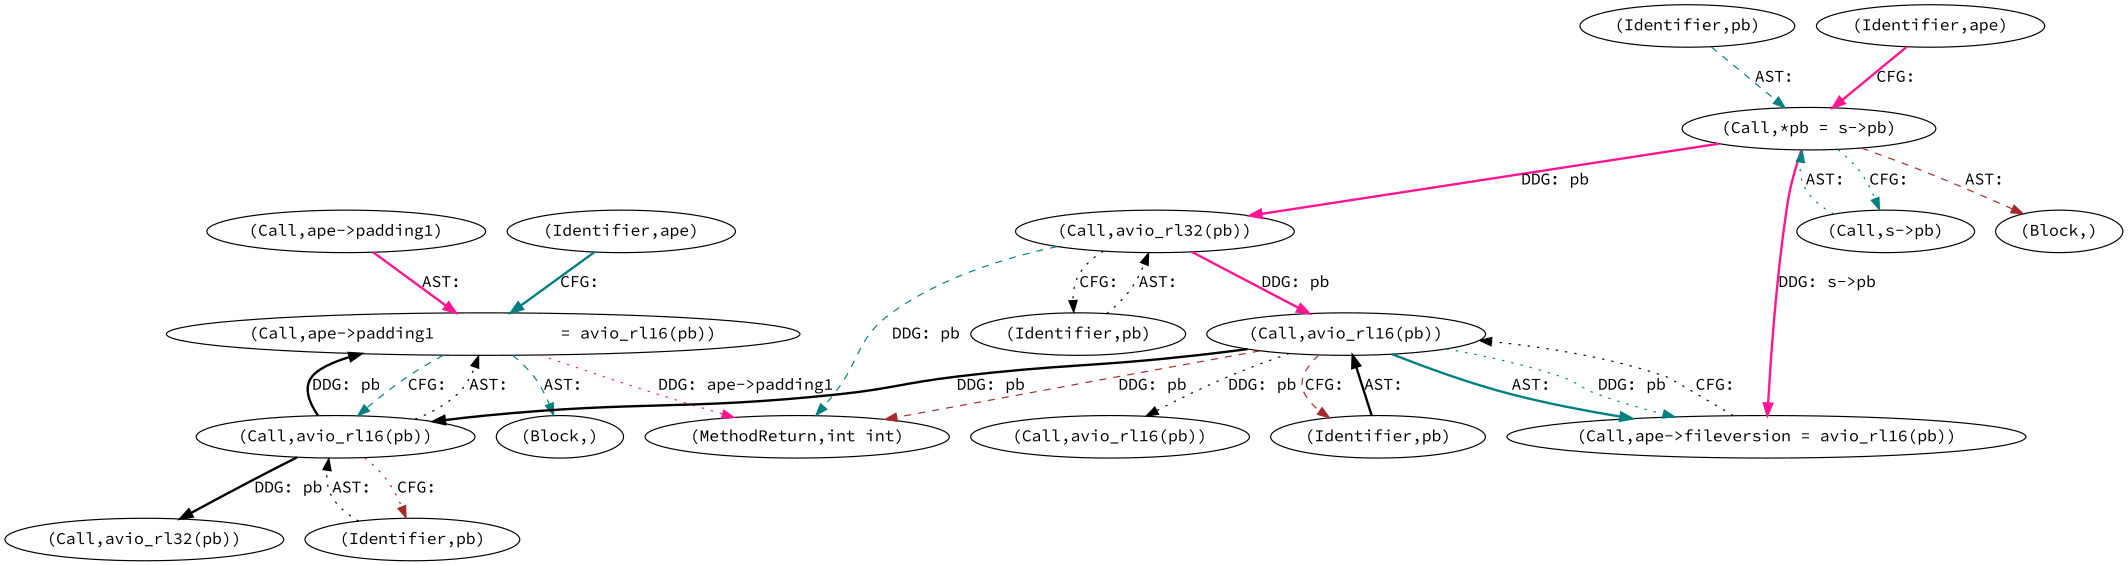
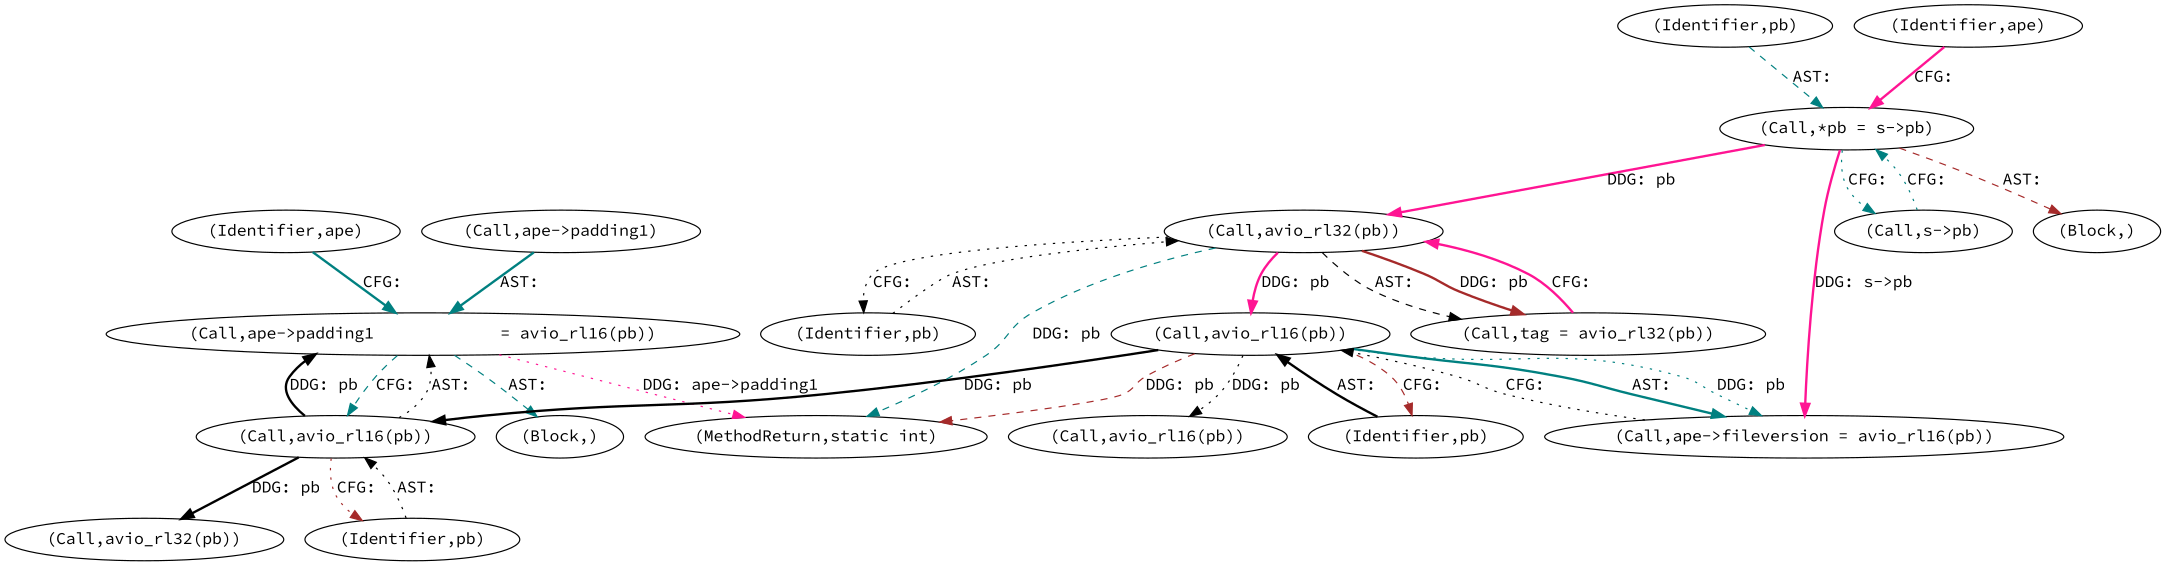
(1830, 180) -> (1932, 180)
(410, 279) -> (497, 279)
none -> (1588, 334)
(797, 437) -> (816, 437)
